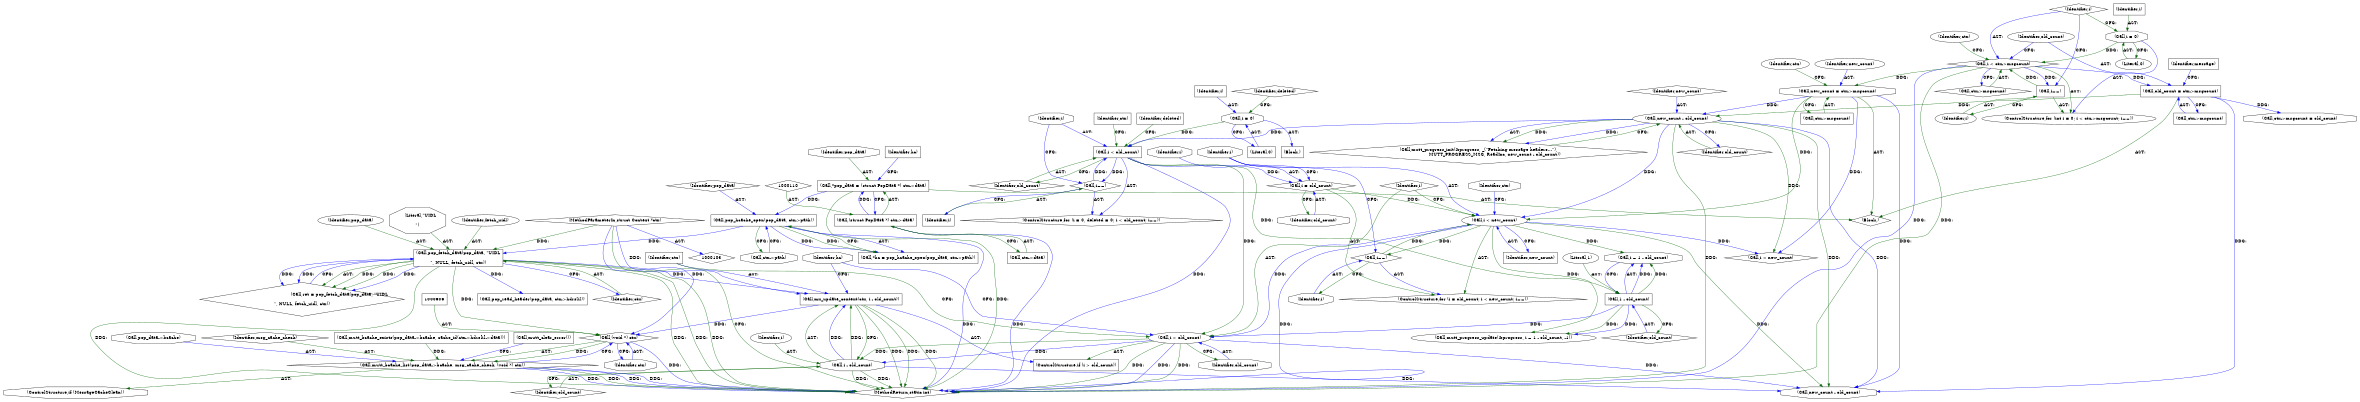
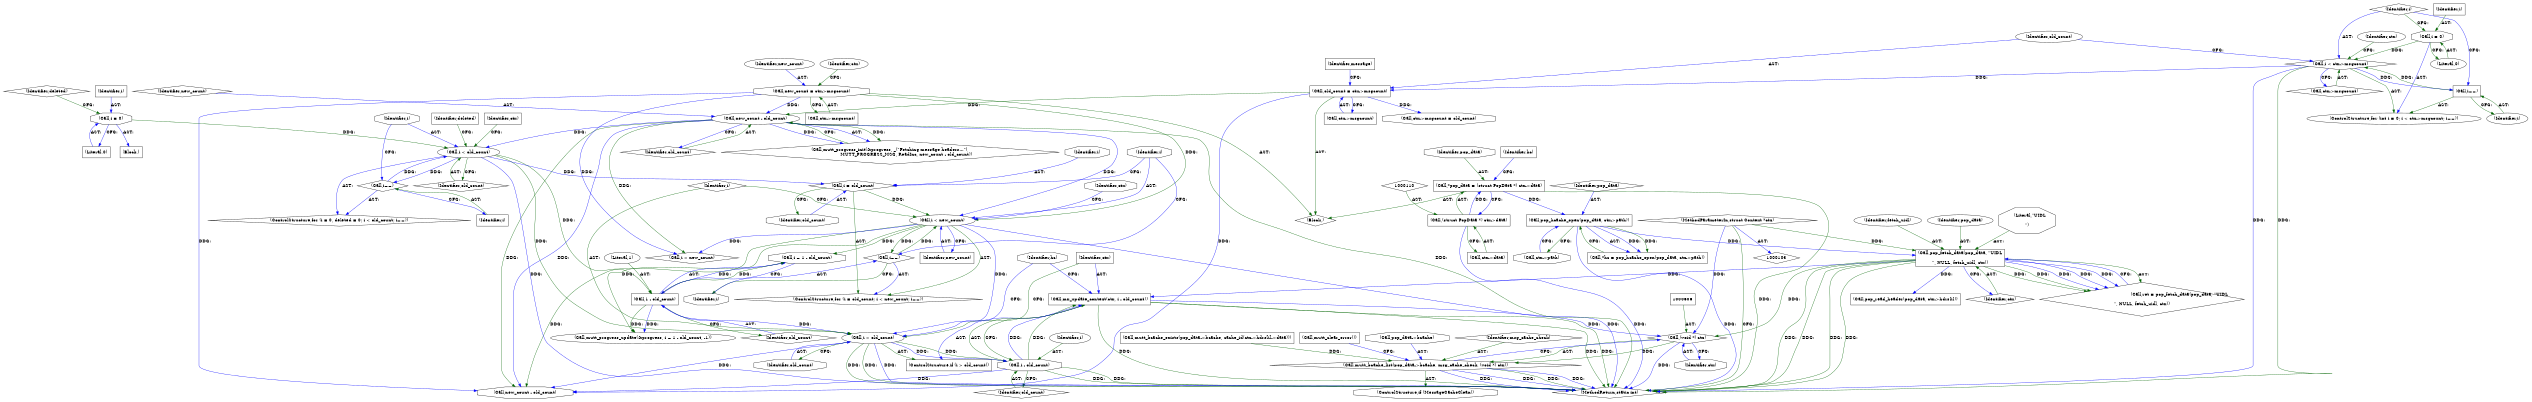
(1914, 73) -> none
(1118, 152) -> (469, 152)
(677, 271) -> none
